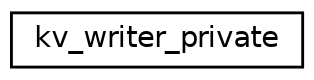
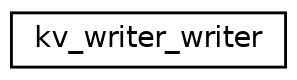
(157, 40) -> (148, 40)
